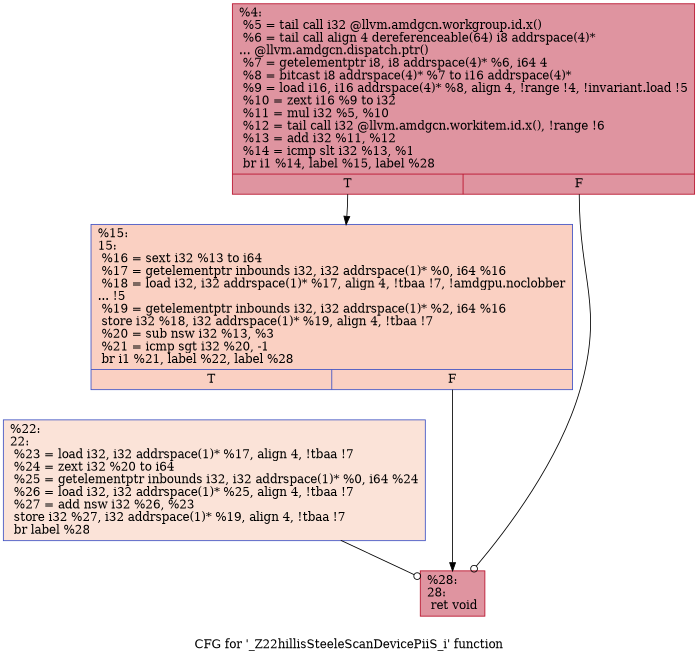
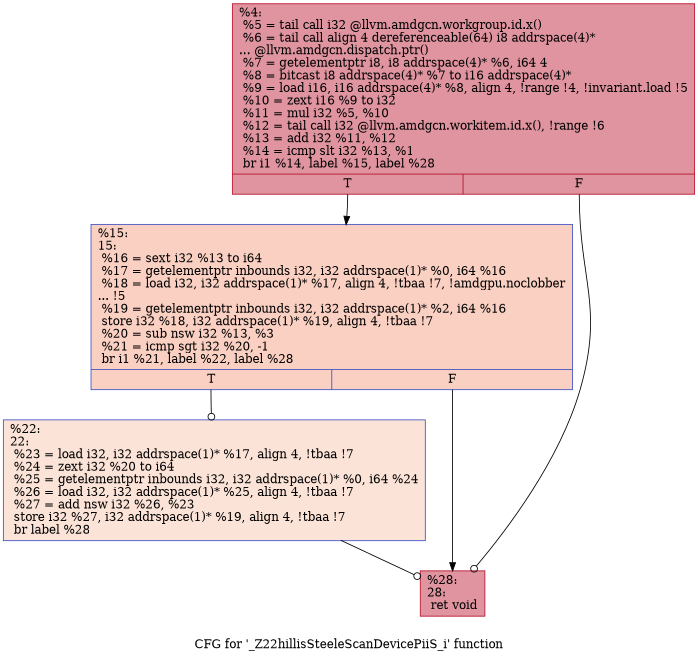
none -> (211, 401)
